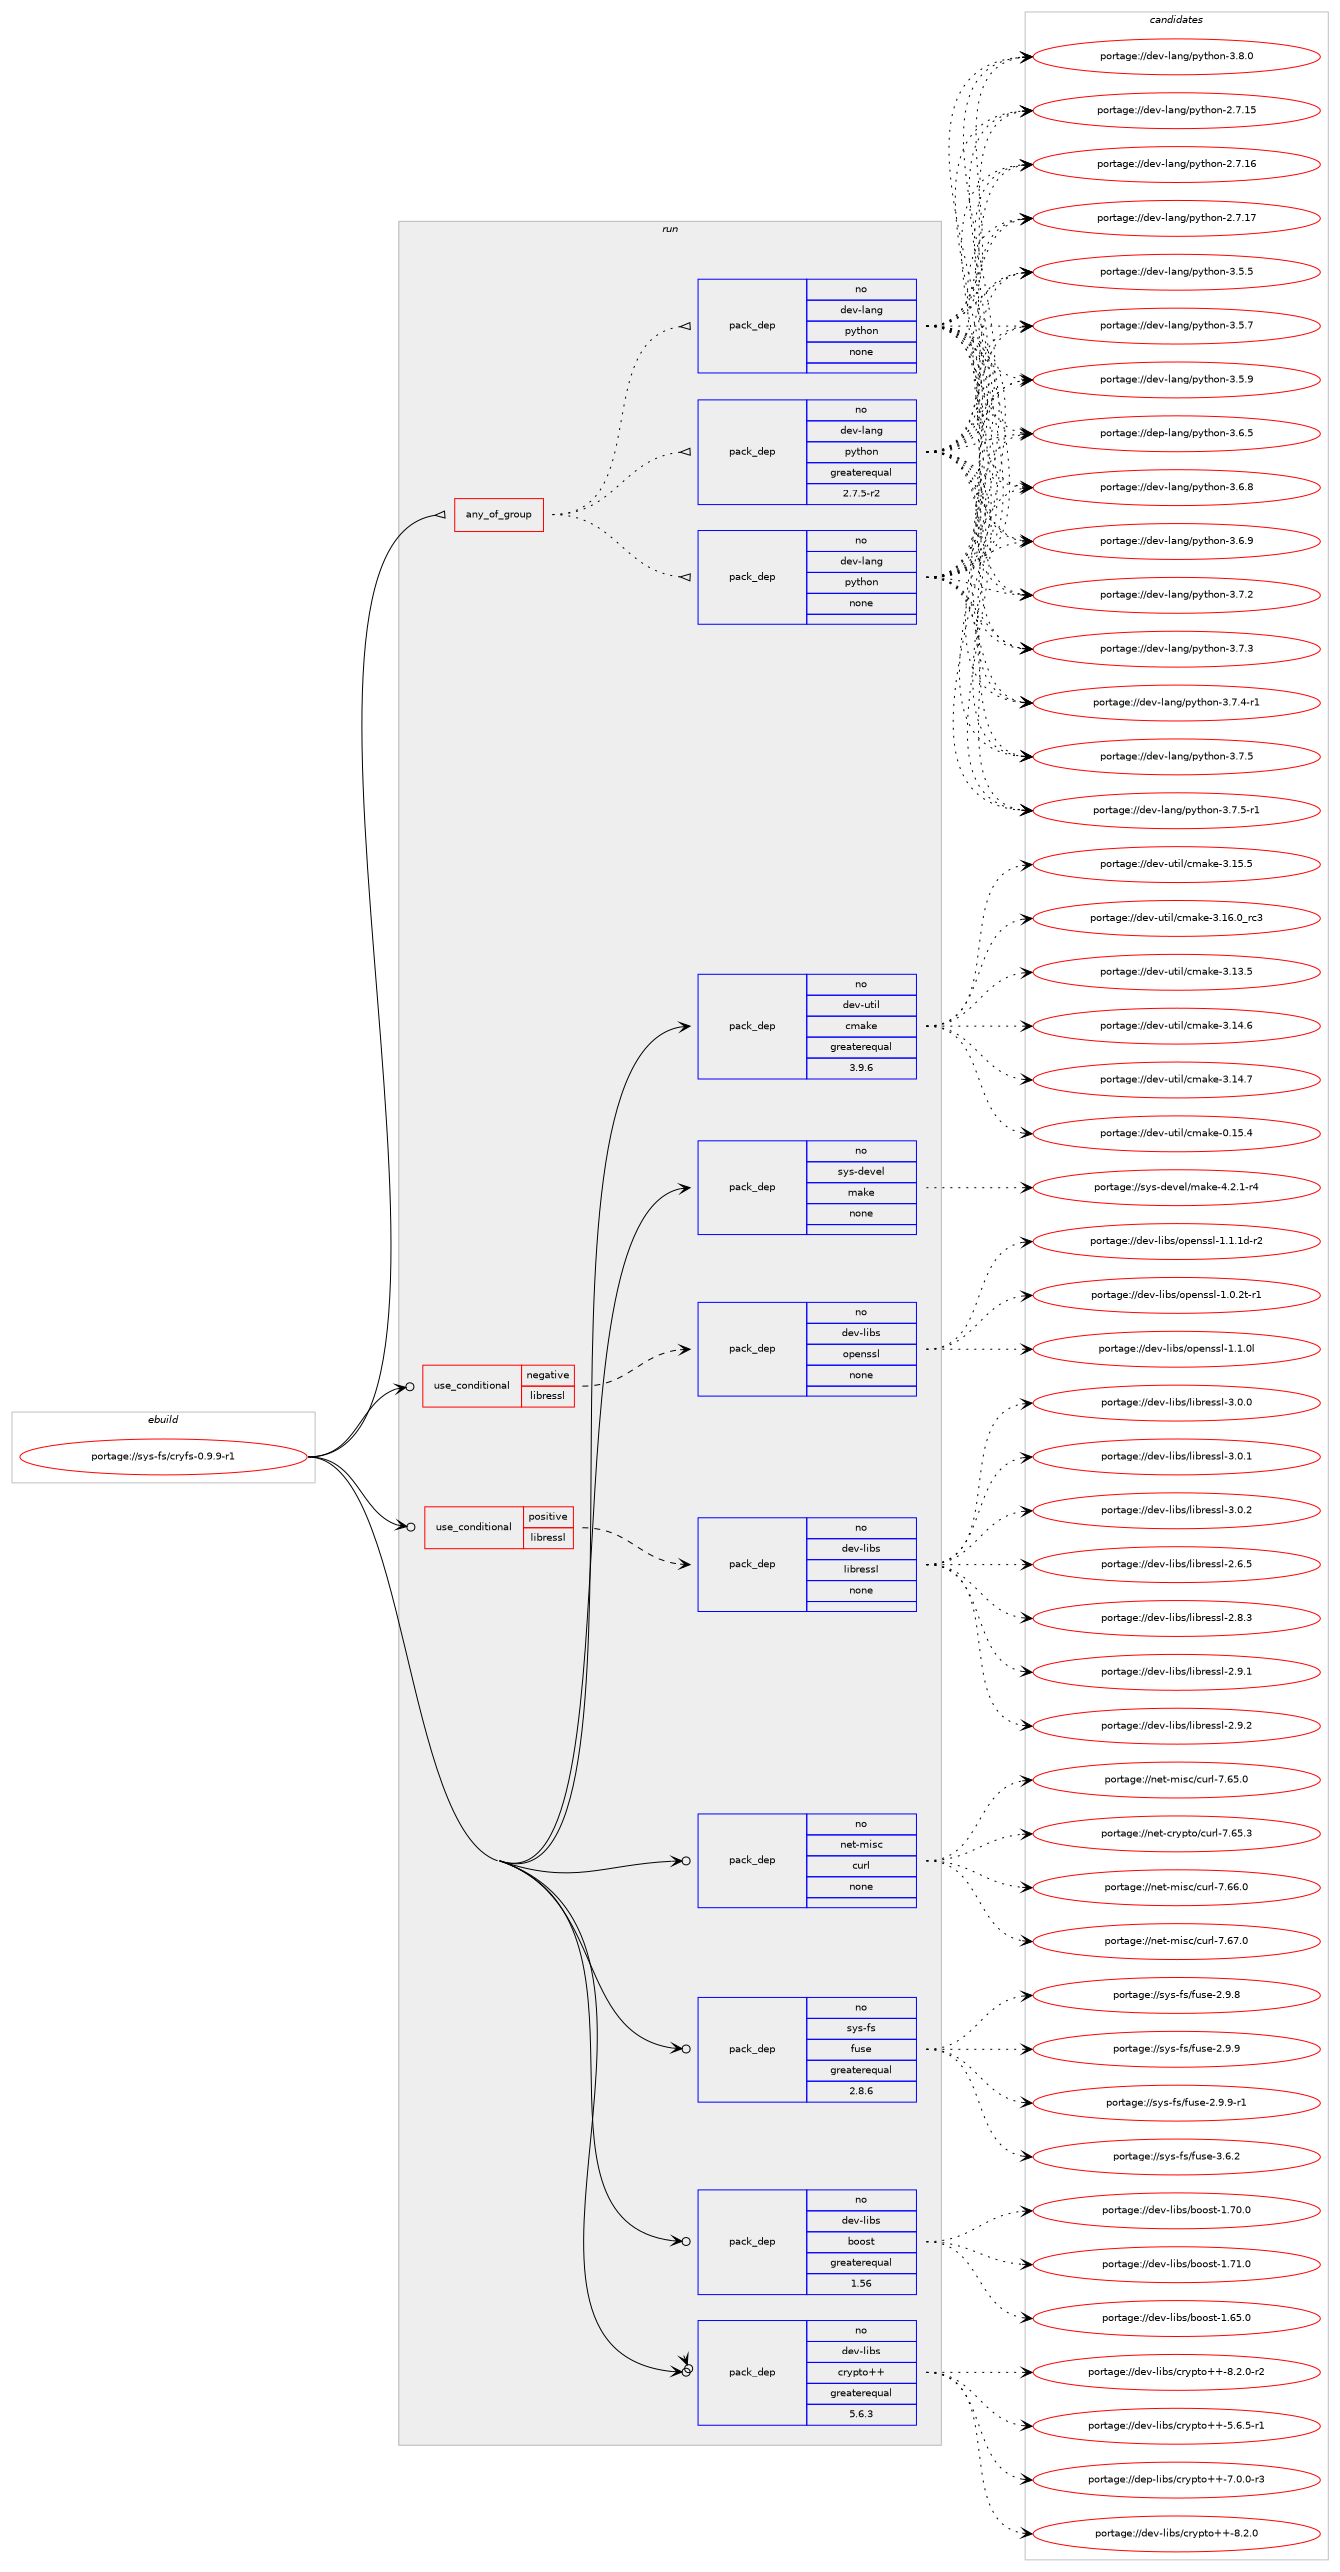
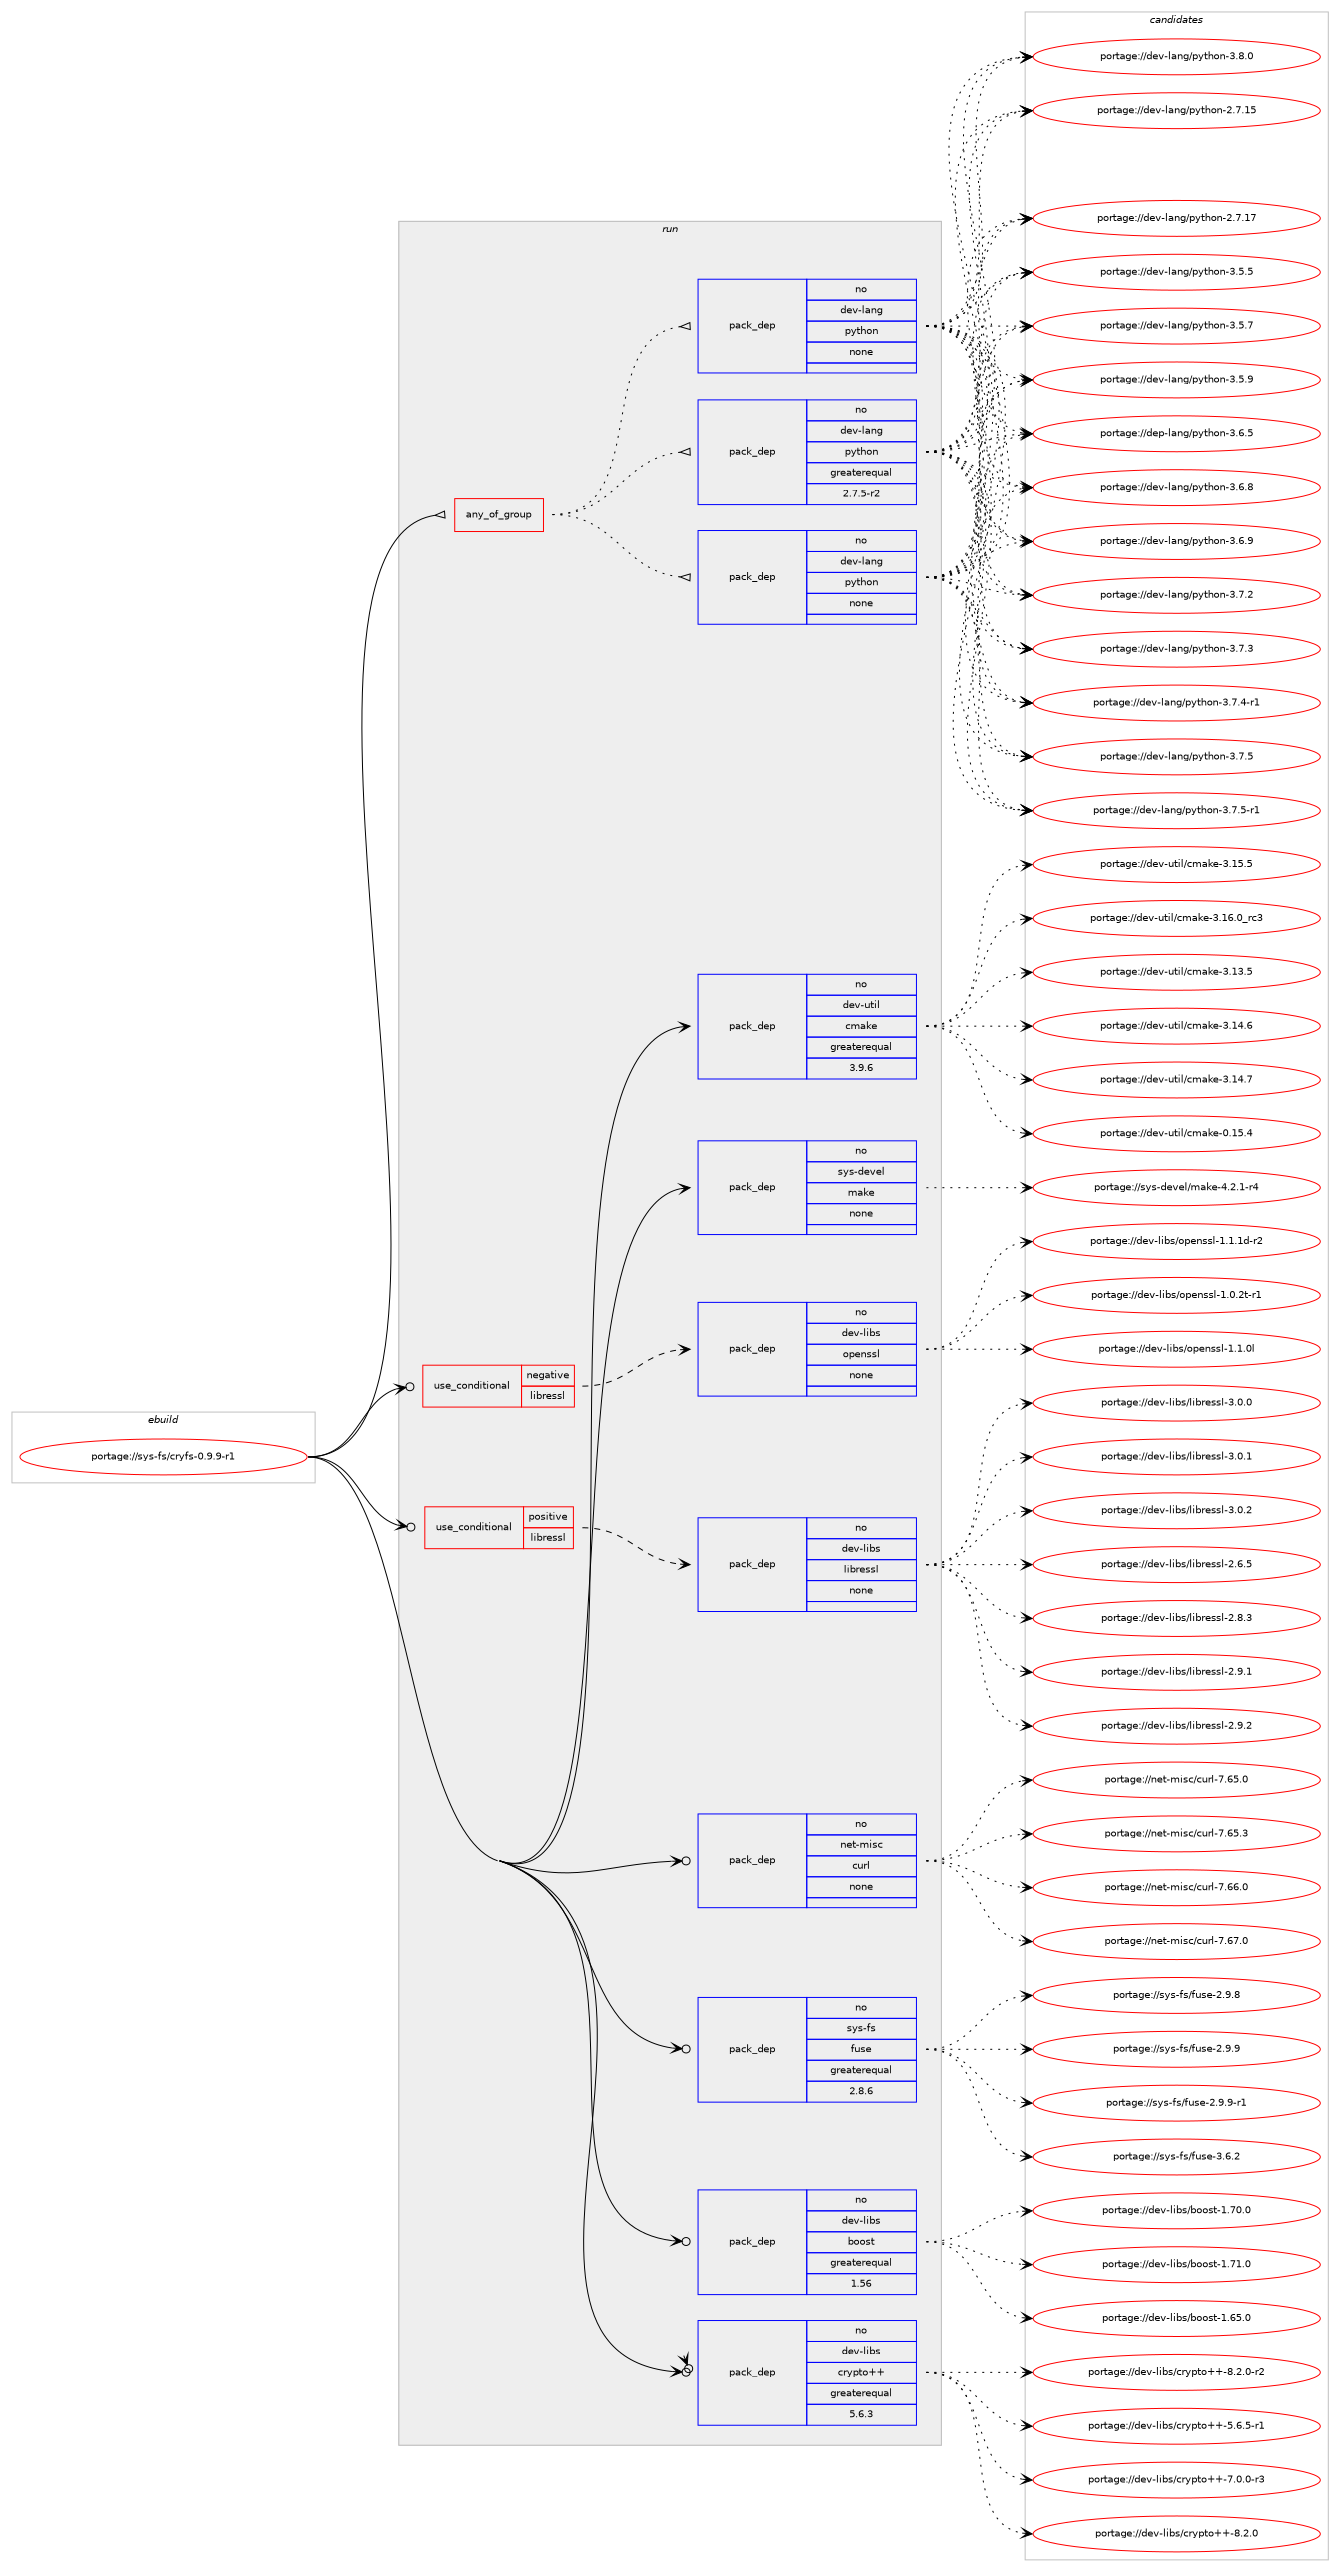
(1177, 165) -> none
(1177, 1834) -> (1177, 1834)
(1177, 2480) -> (1177, 2480)
